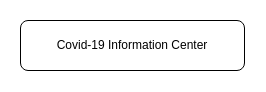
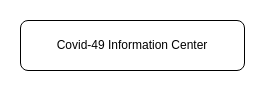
(133, 46) -> (133, 46)
